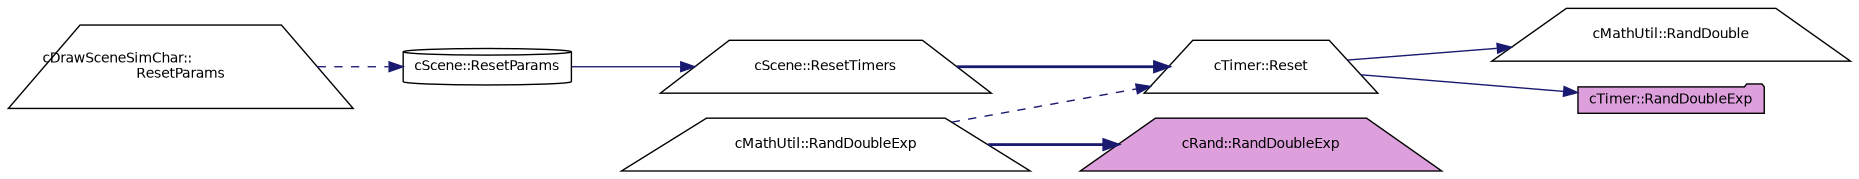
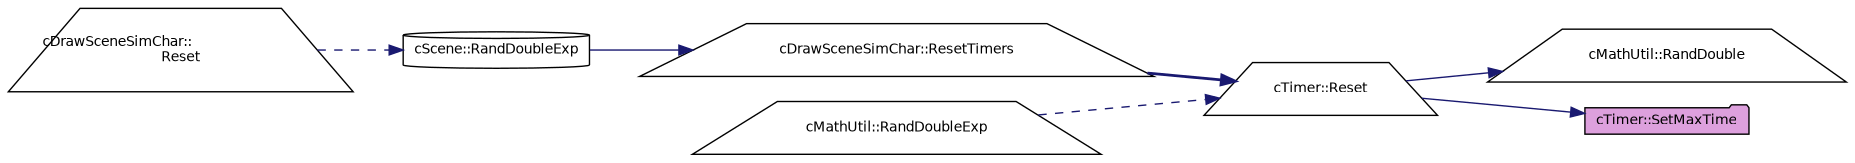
(181, 67) -> (181, 50)
(487, 67) -> (496, 50)
(826, 67) -> (897, 50)
(1671, 100) -> (1667, 121)
(1261, 145) -> none
